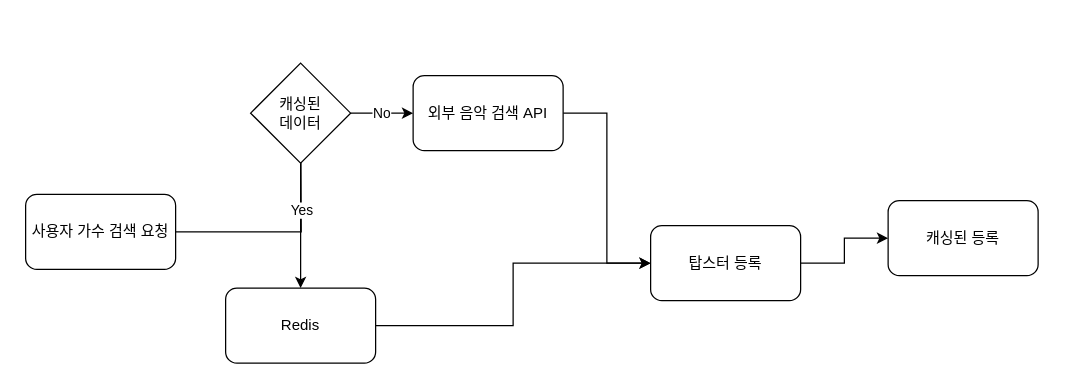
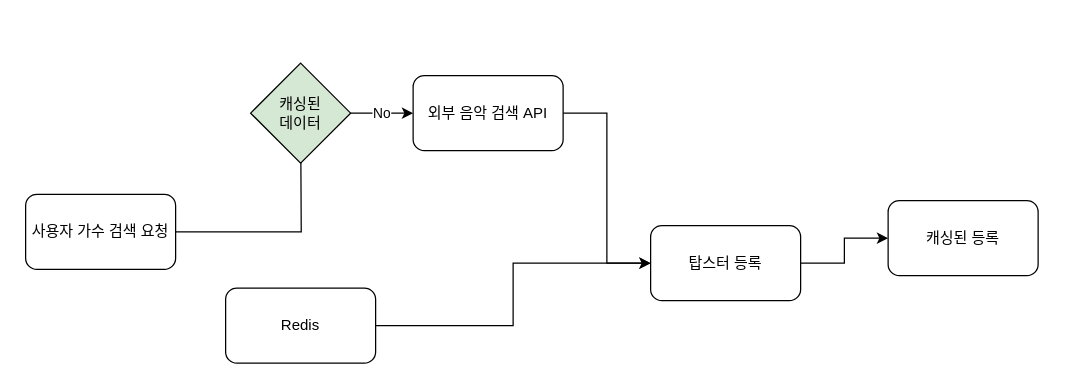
(301, 113) -> (301, 113)
(301, 257) -> none
